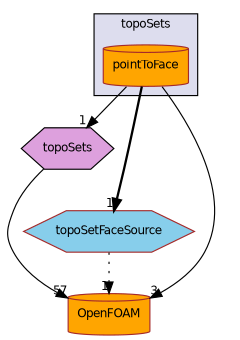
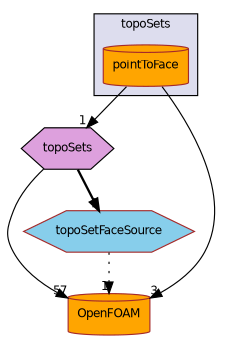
(130, 143) -> (86, 185)
